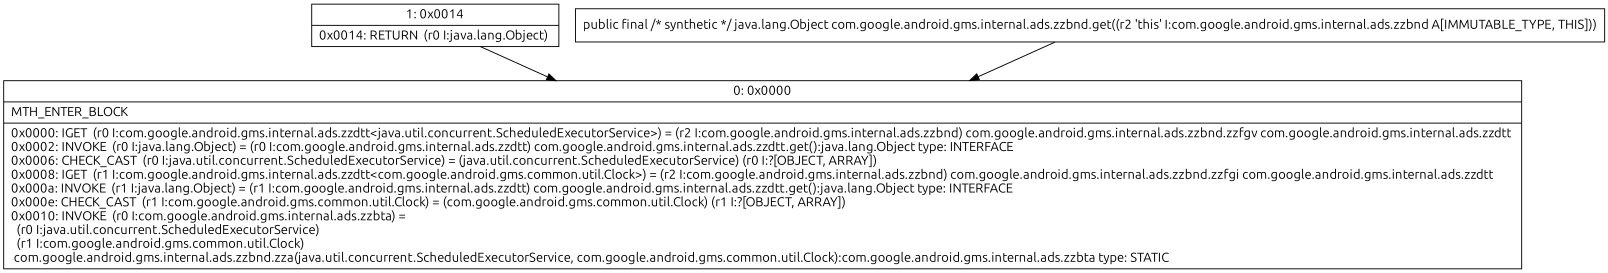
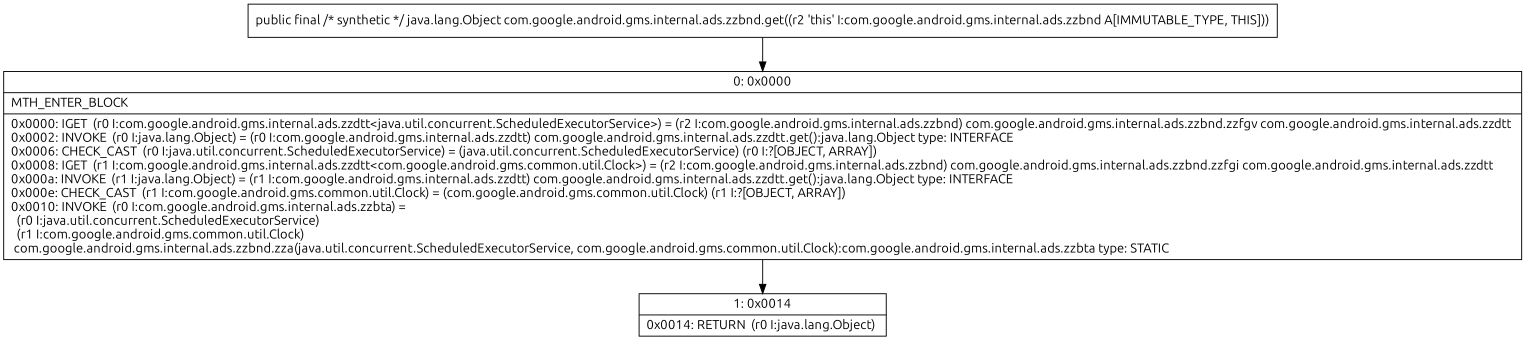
(514, 62) -> (763, 272)
